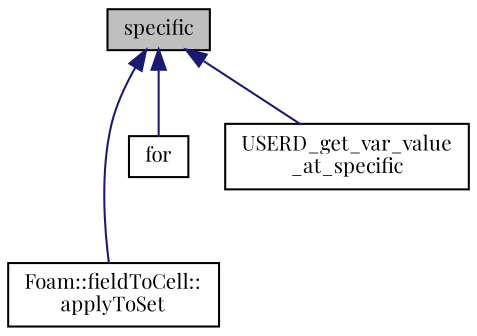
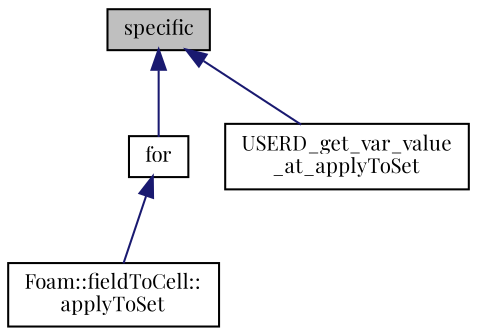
(347, 157) -> (347, 157)
(106, 163) -> (135, 230)
